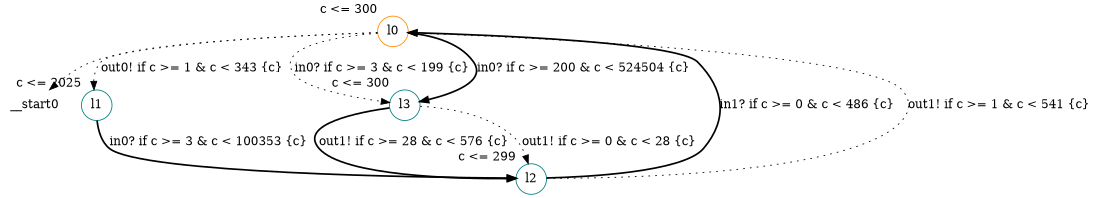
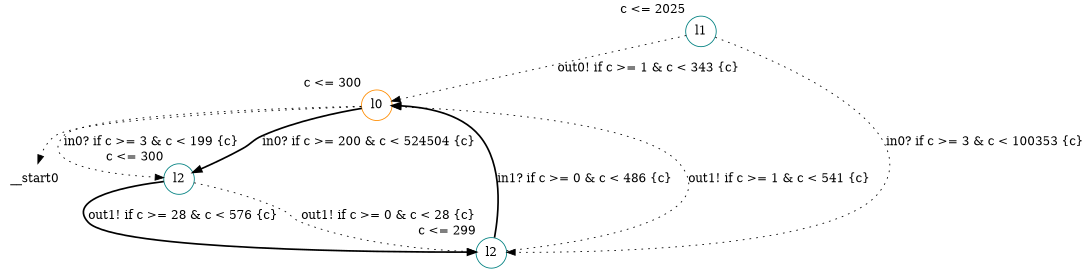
(228, 40) -> (543, 67)
(405, 105) -> (179, 179)
(291, 173) -> (827, 221)
